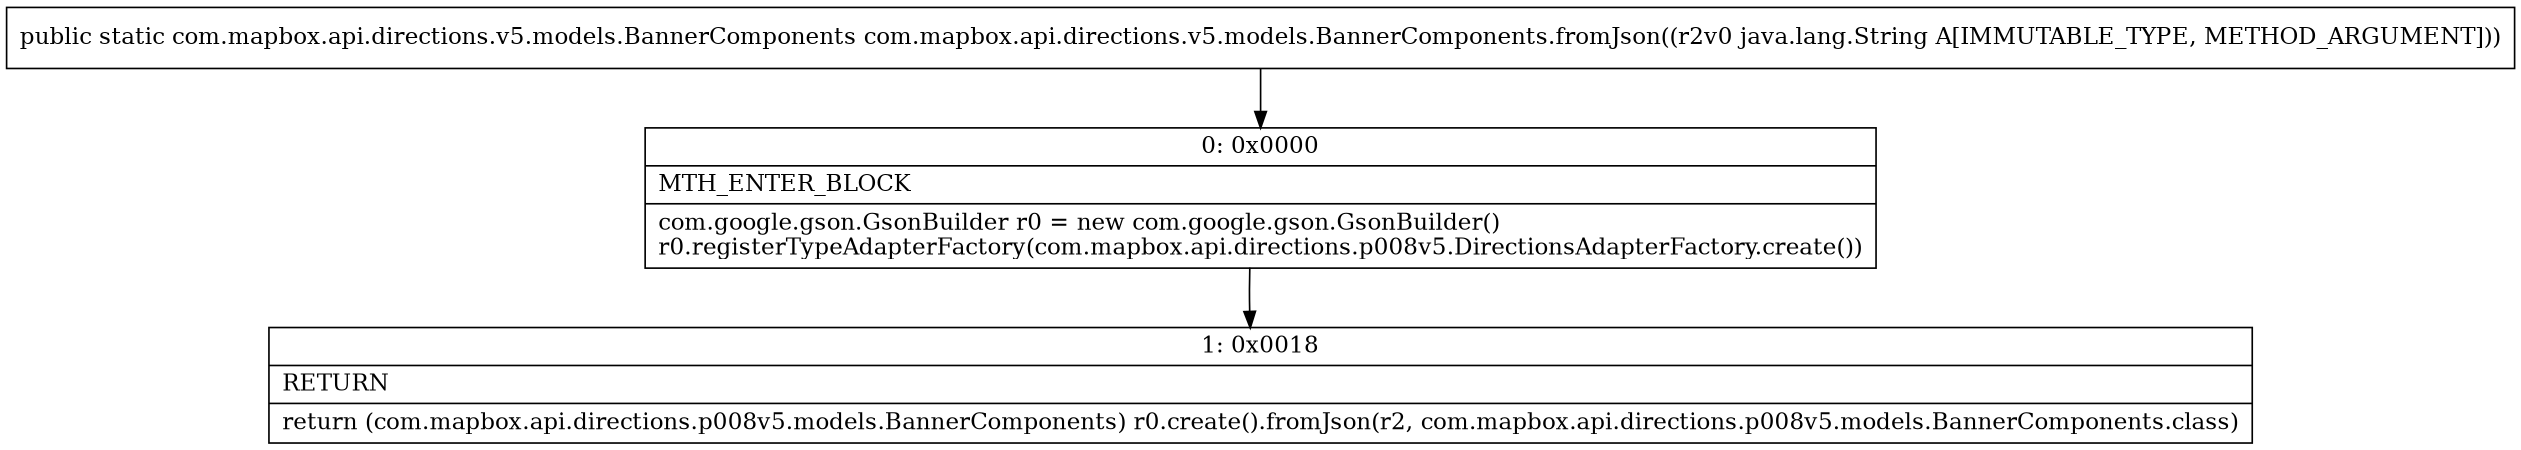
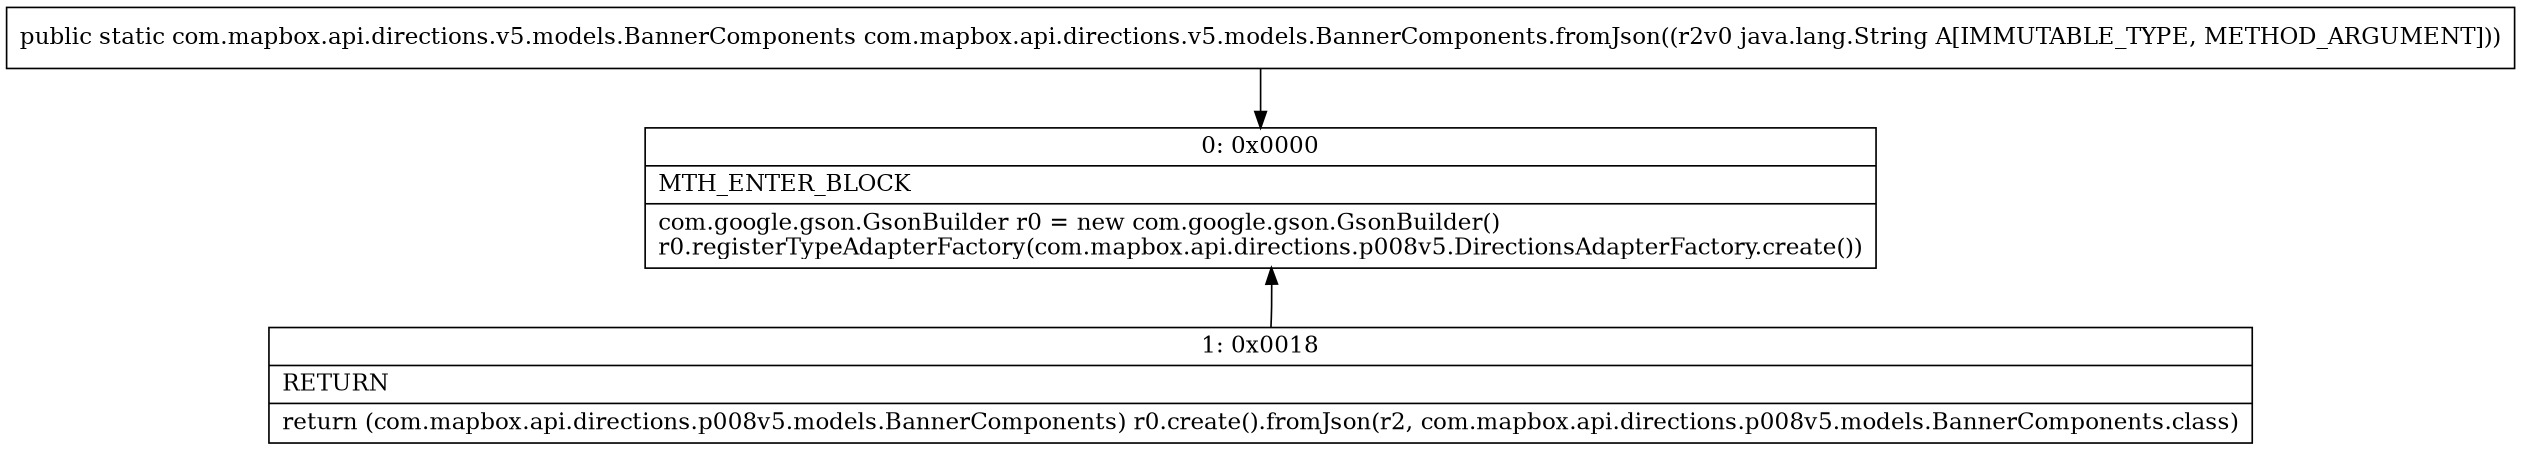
(1249, 290) -> (1272, 306)
